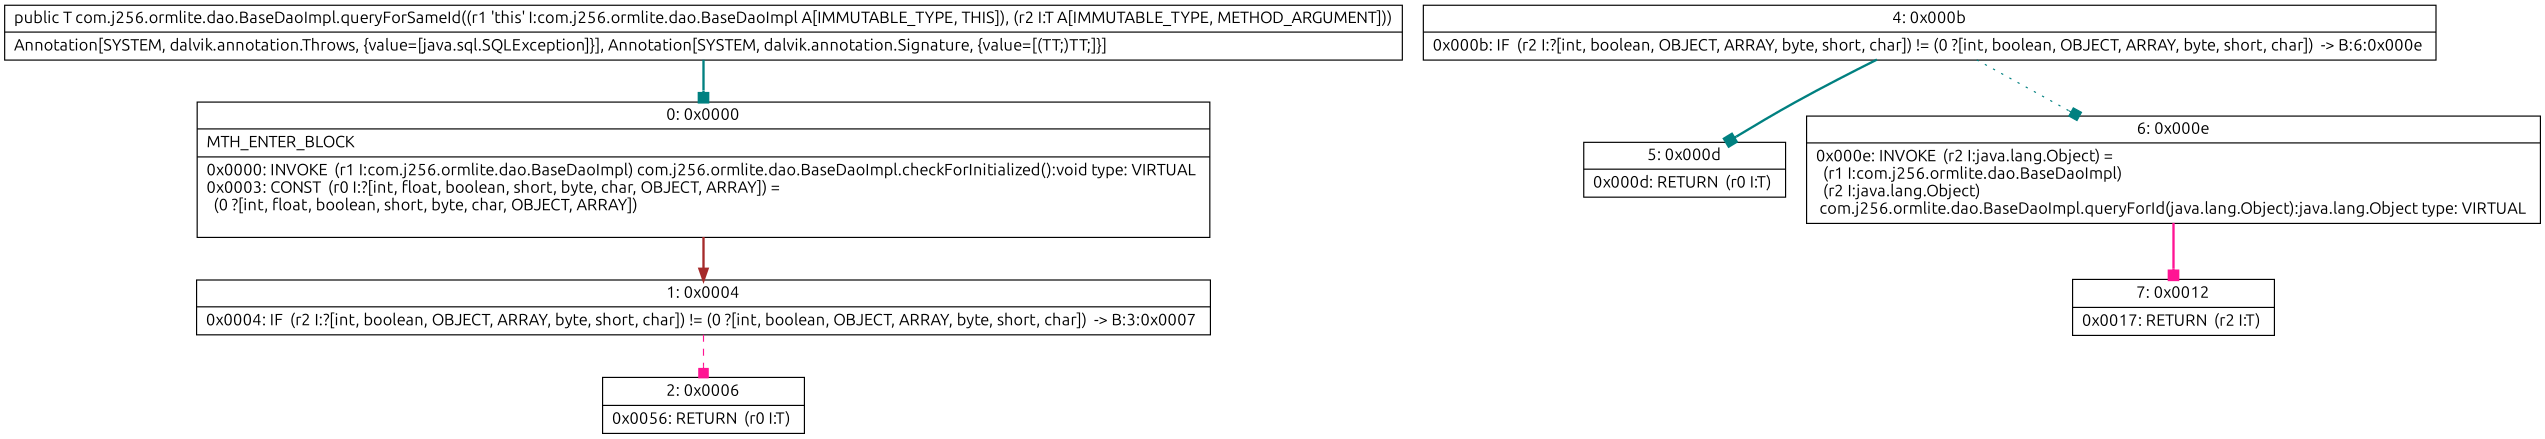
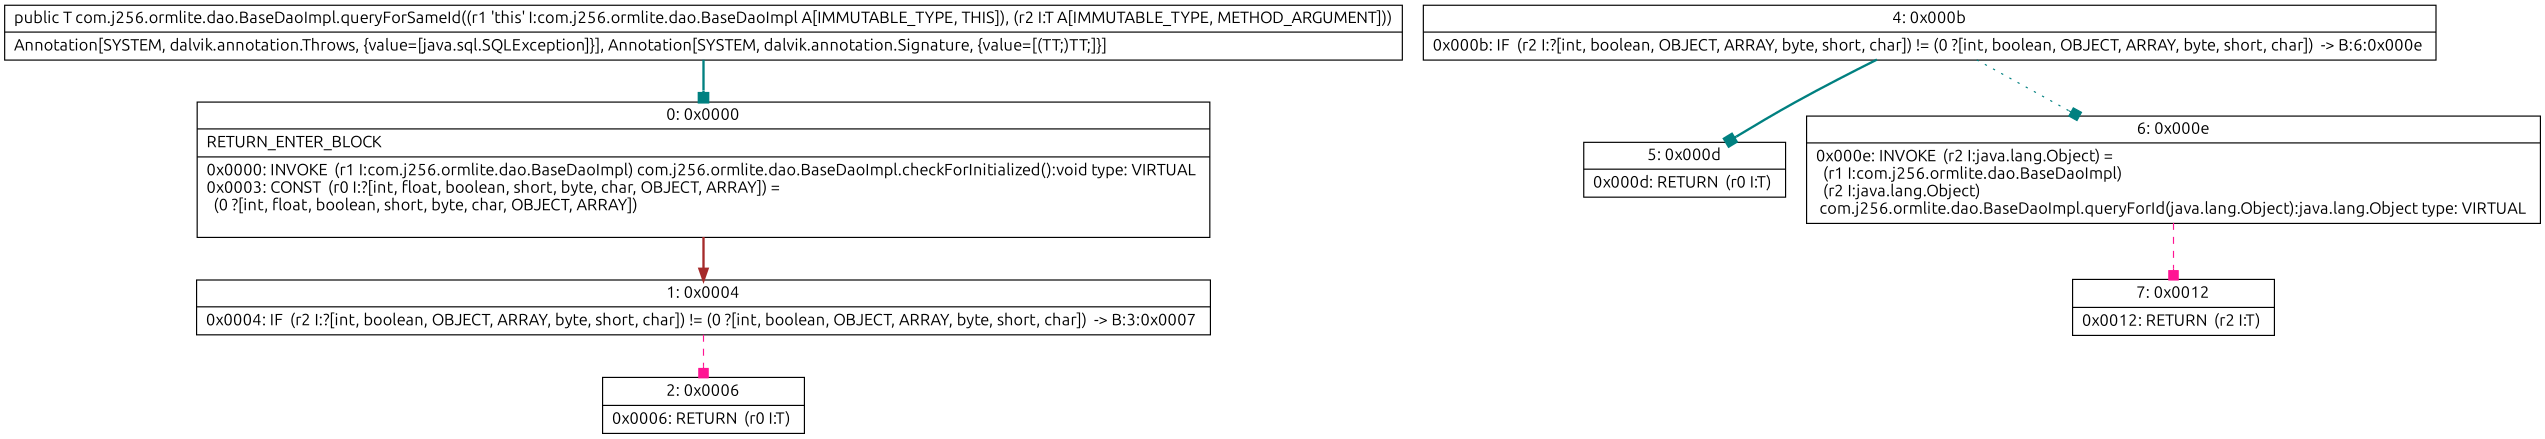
(281, 142) -> (295, 142)
(2174, 246) -> (2174, 246)
(2174, 321) -> (2174, 321)
(704, 419) -> (704, 419)
